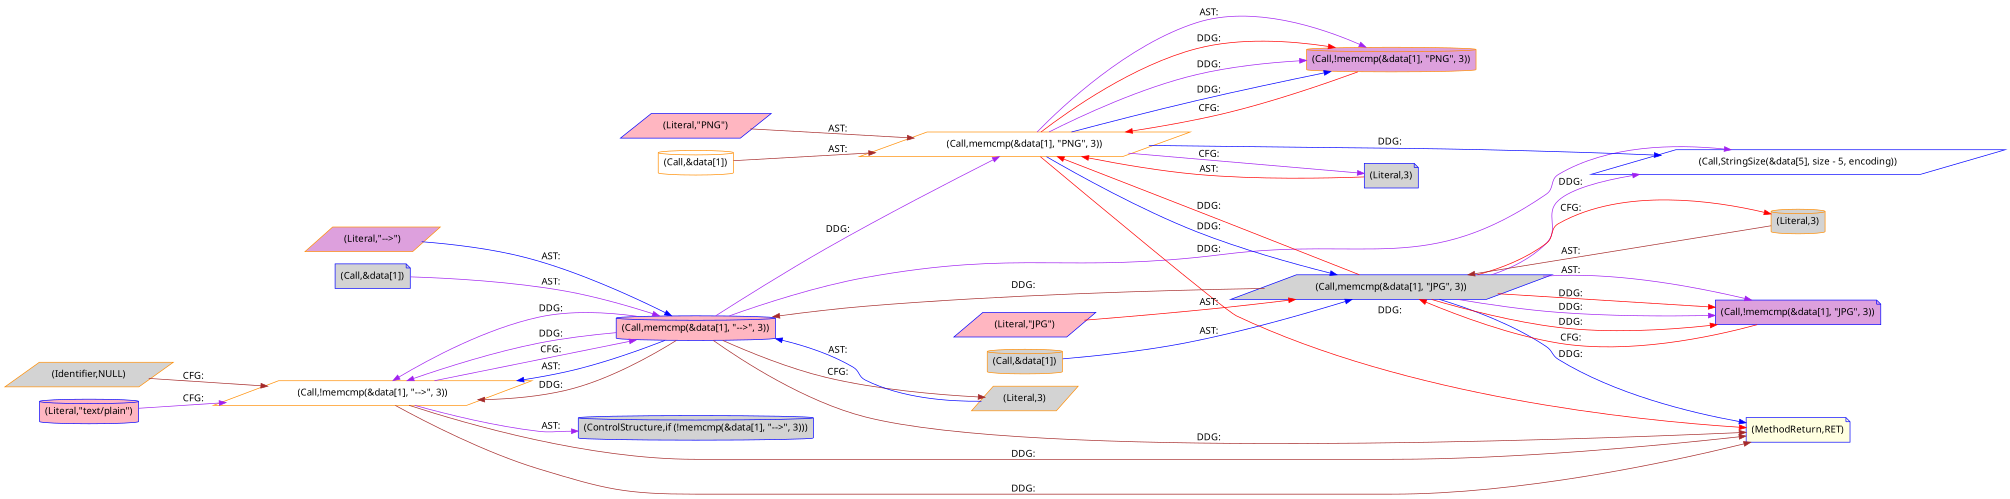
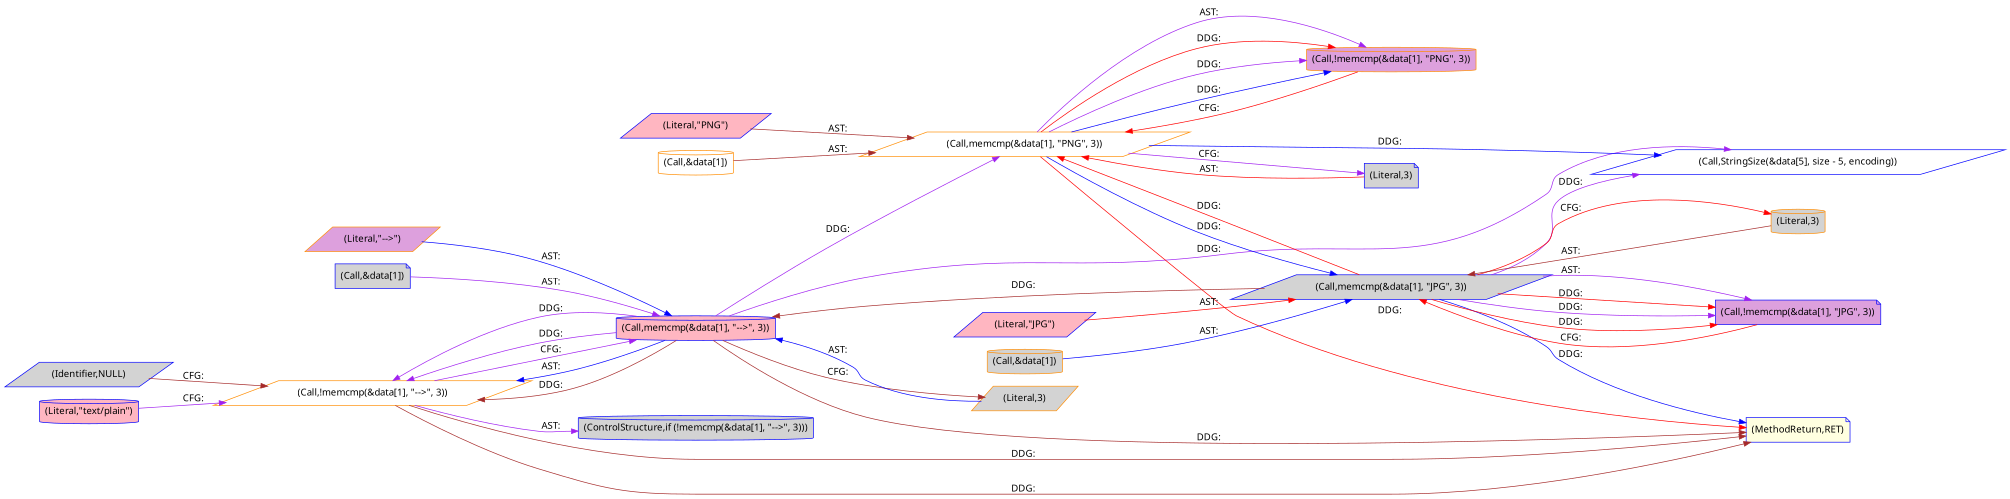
(89, 375) -> (89, 375)
